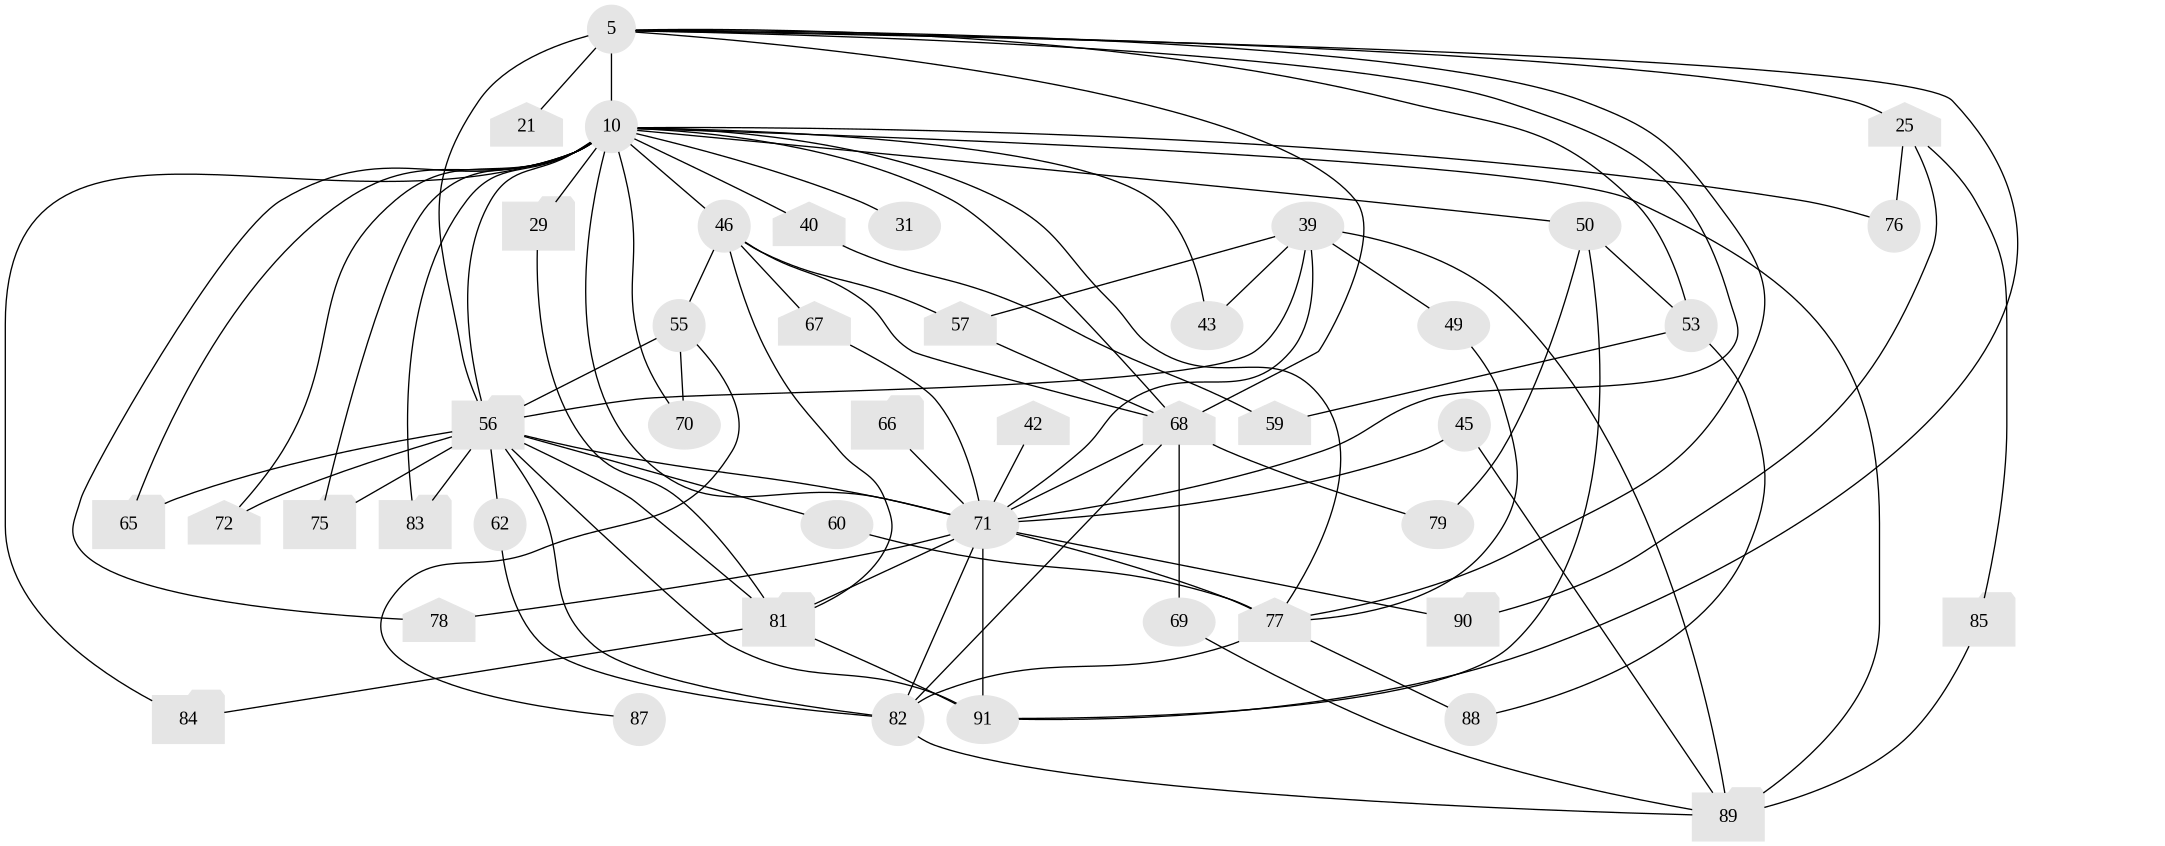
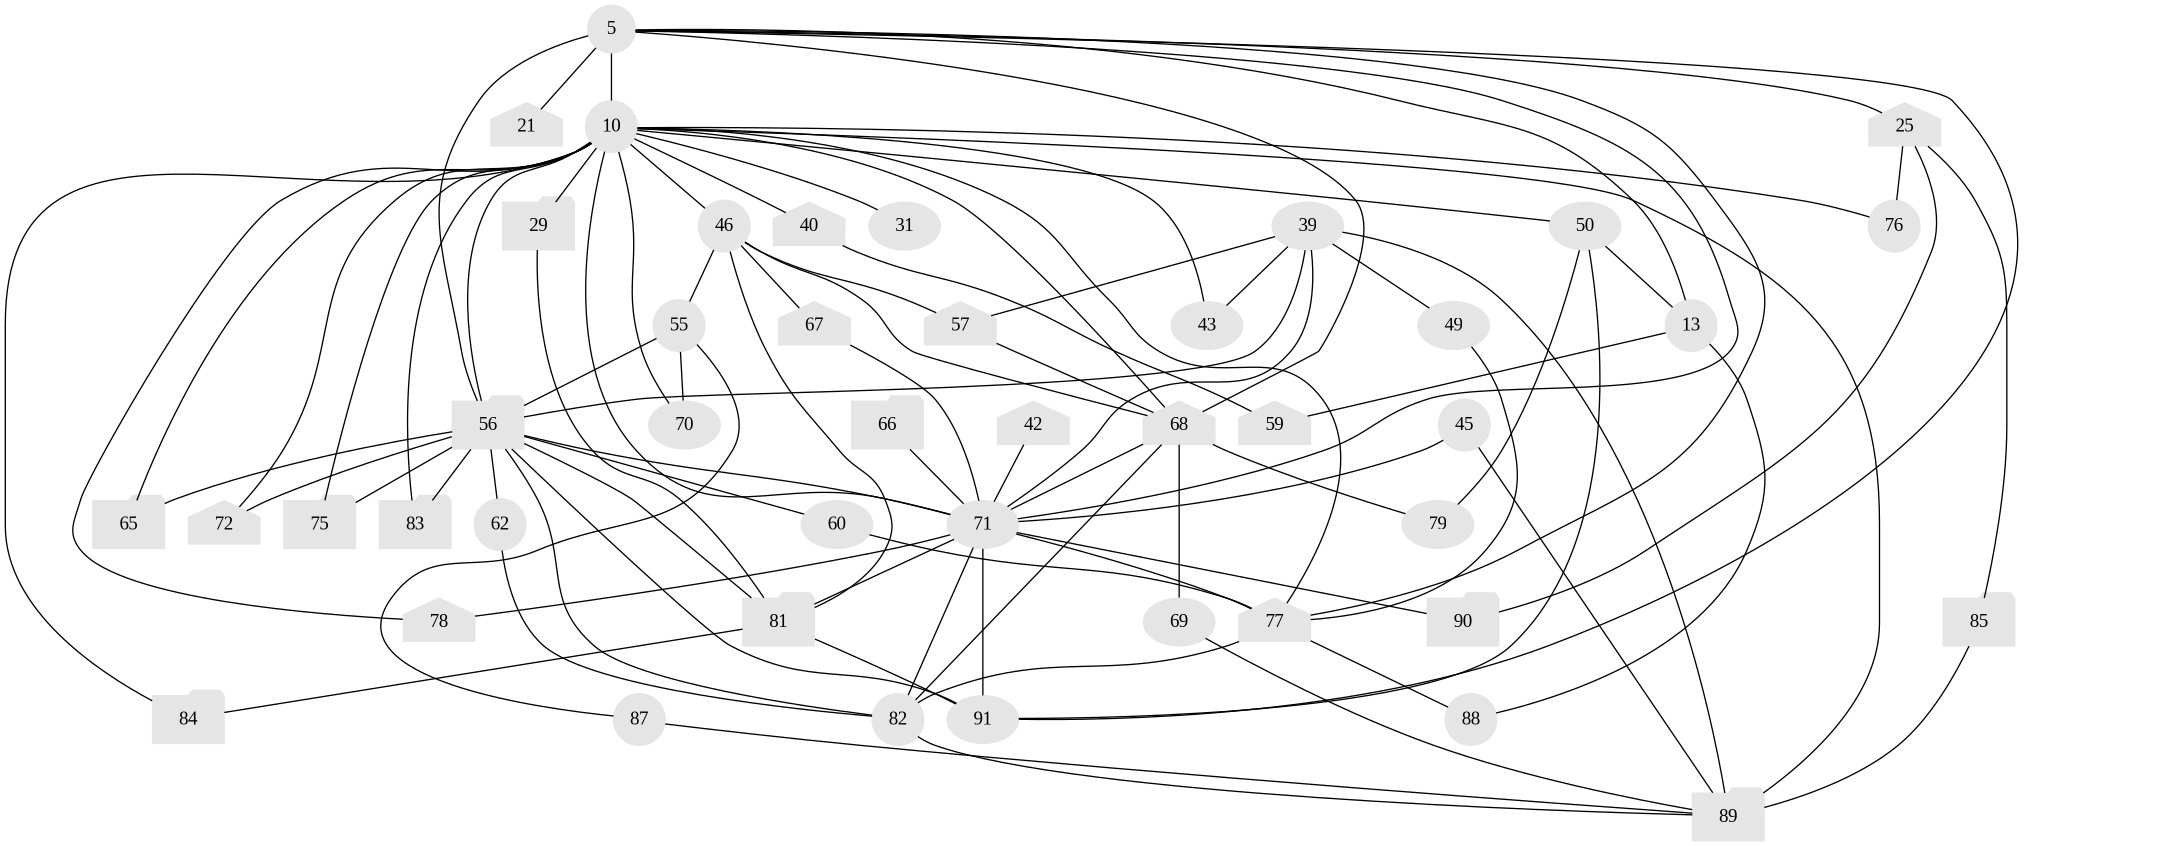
(1691, 326) -> (1691, 326)
none -> (1178, 774)
